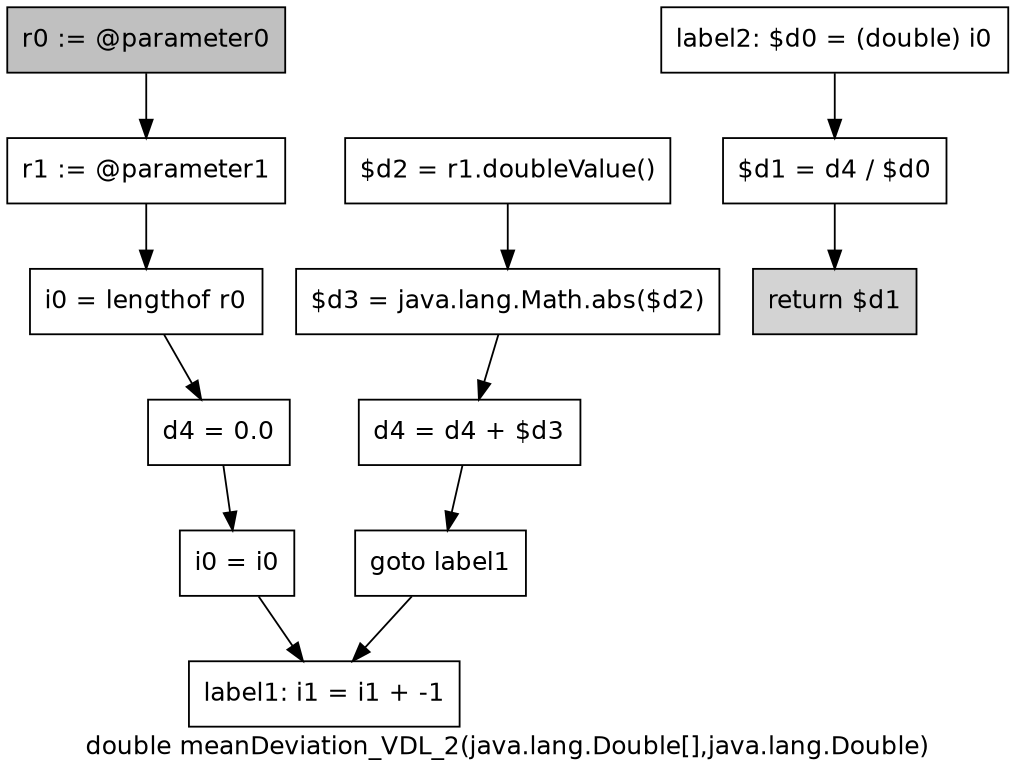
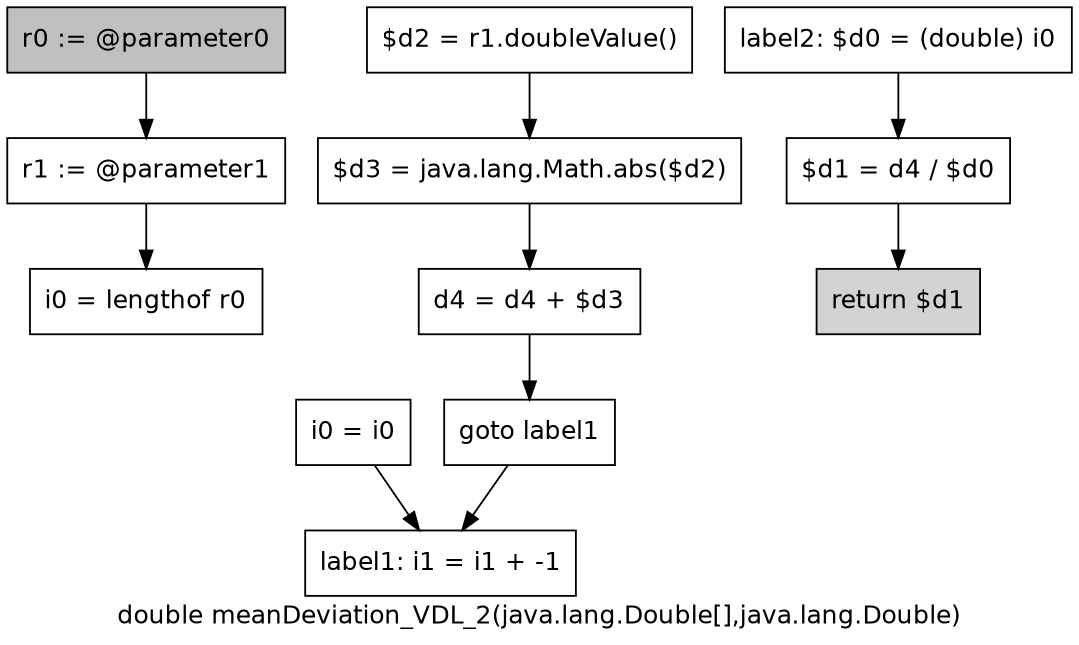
(219, 432) -> none
